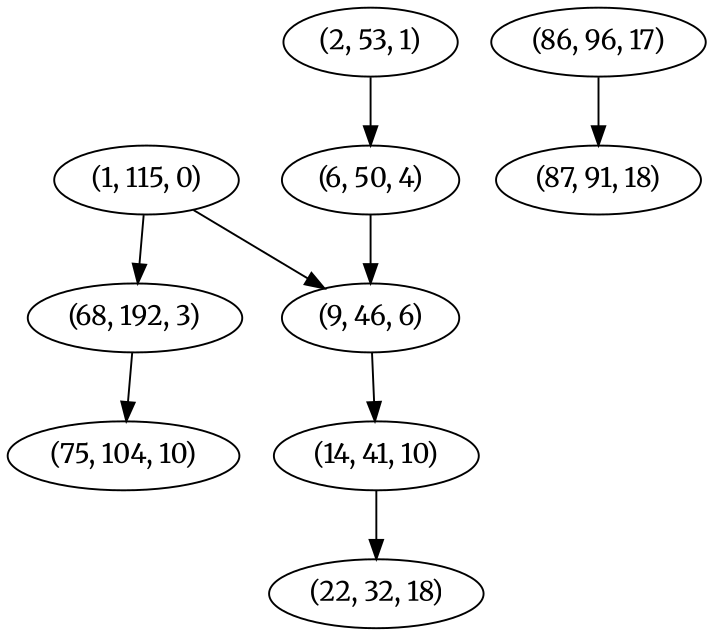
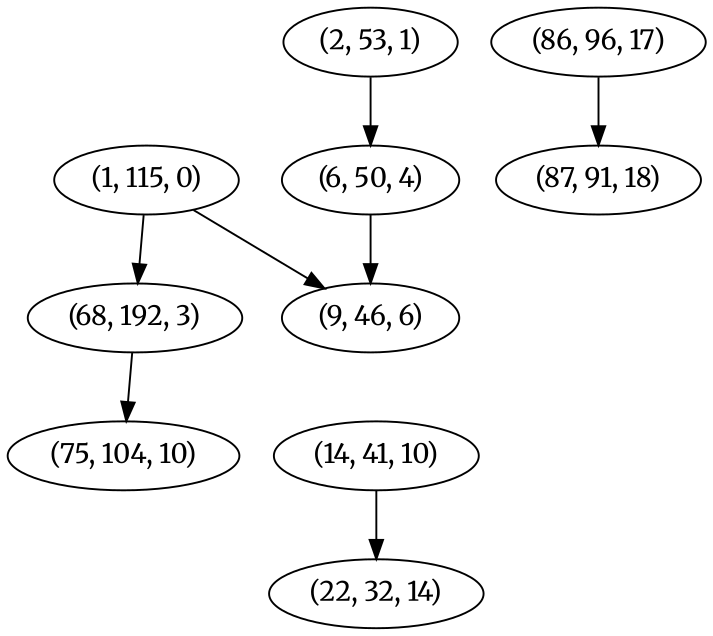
(373, 377) -> none
(376, 594) -> (376, 594)
